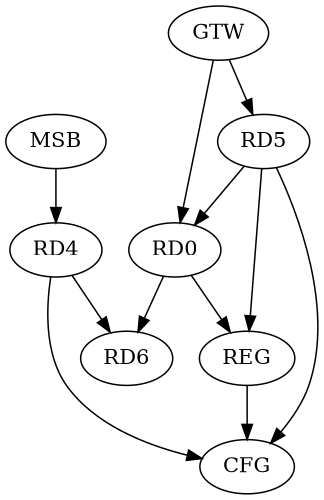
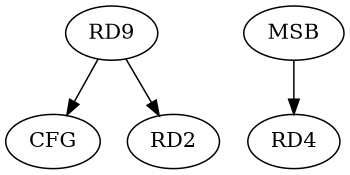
(219, 33) -> none
(264, 142) -> (112, 33)
(175, 250) -> (173, 142)
(127, 358) -> none
(247, 358) -> none
(76, 397) -> none
